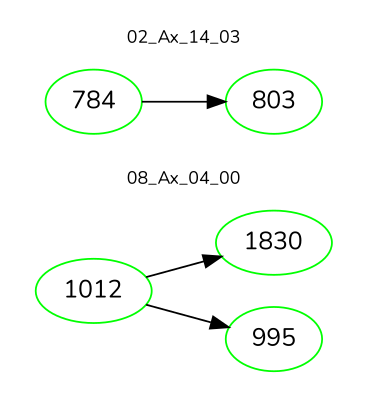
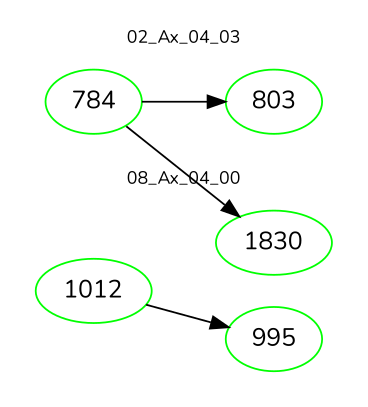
(184, 38) -> (184, 38)
(175, 269) -> (185, 173)
